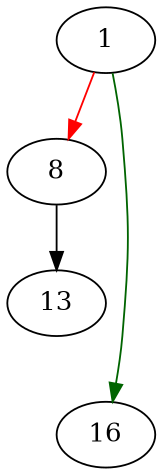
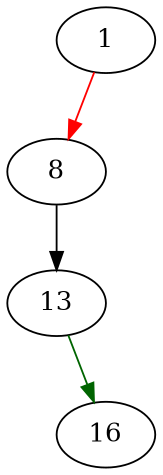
(128, 228) -> (78, 360)
